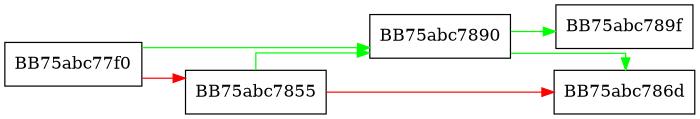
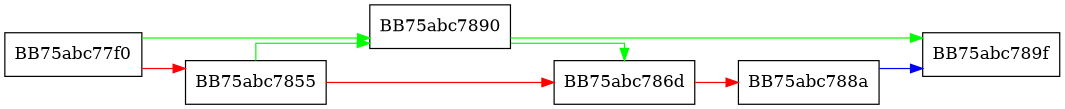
none -> (809, 82)
